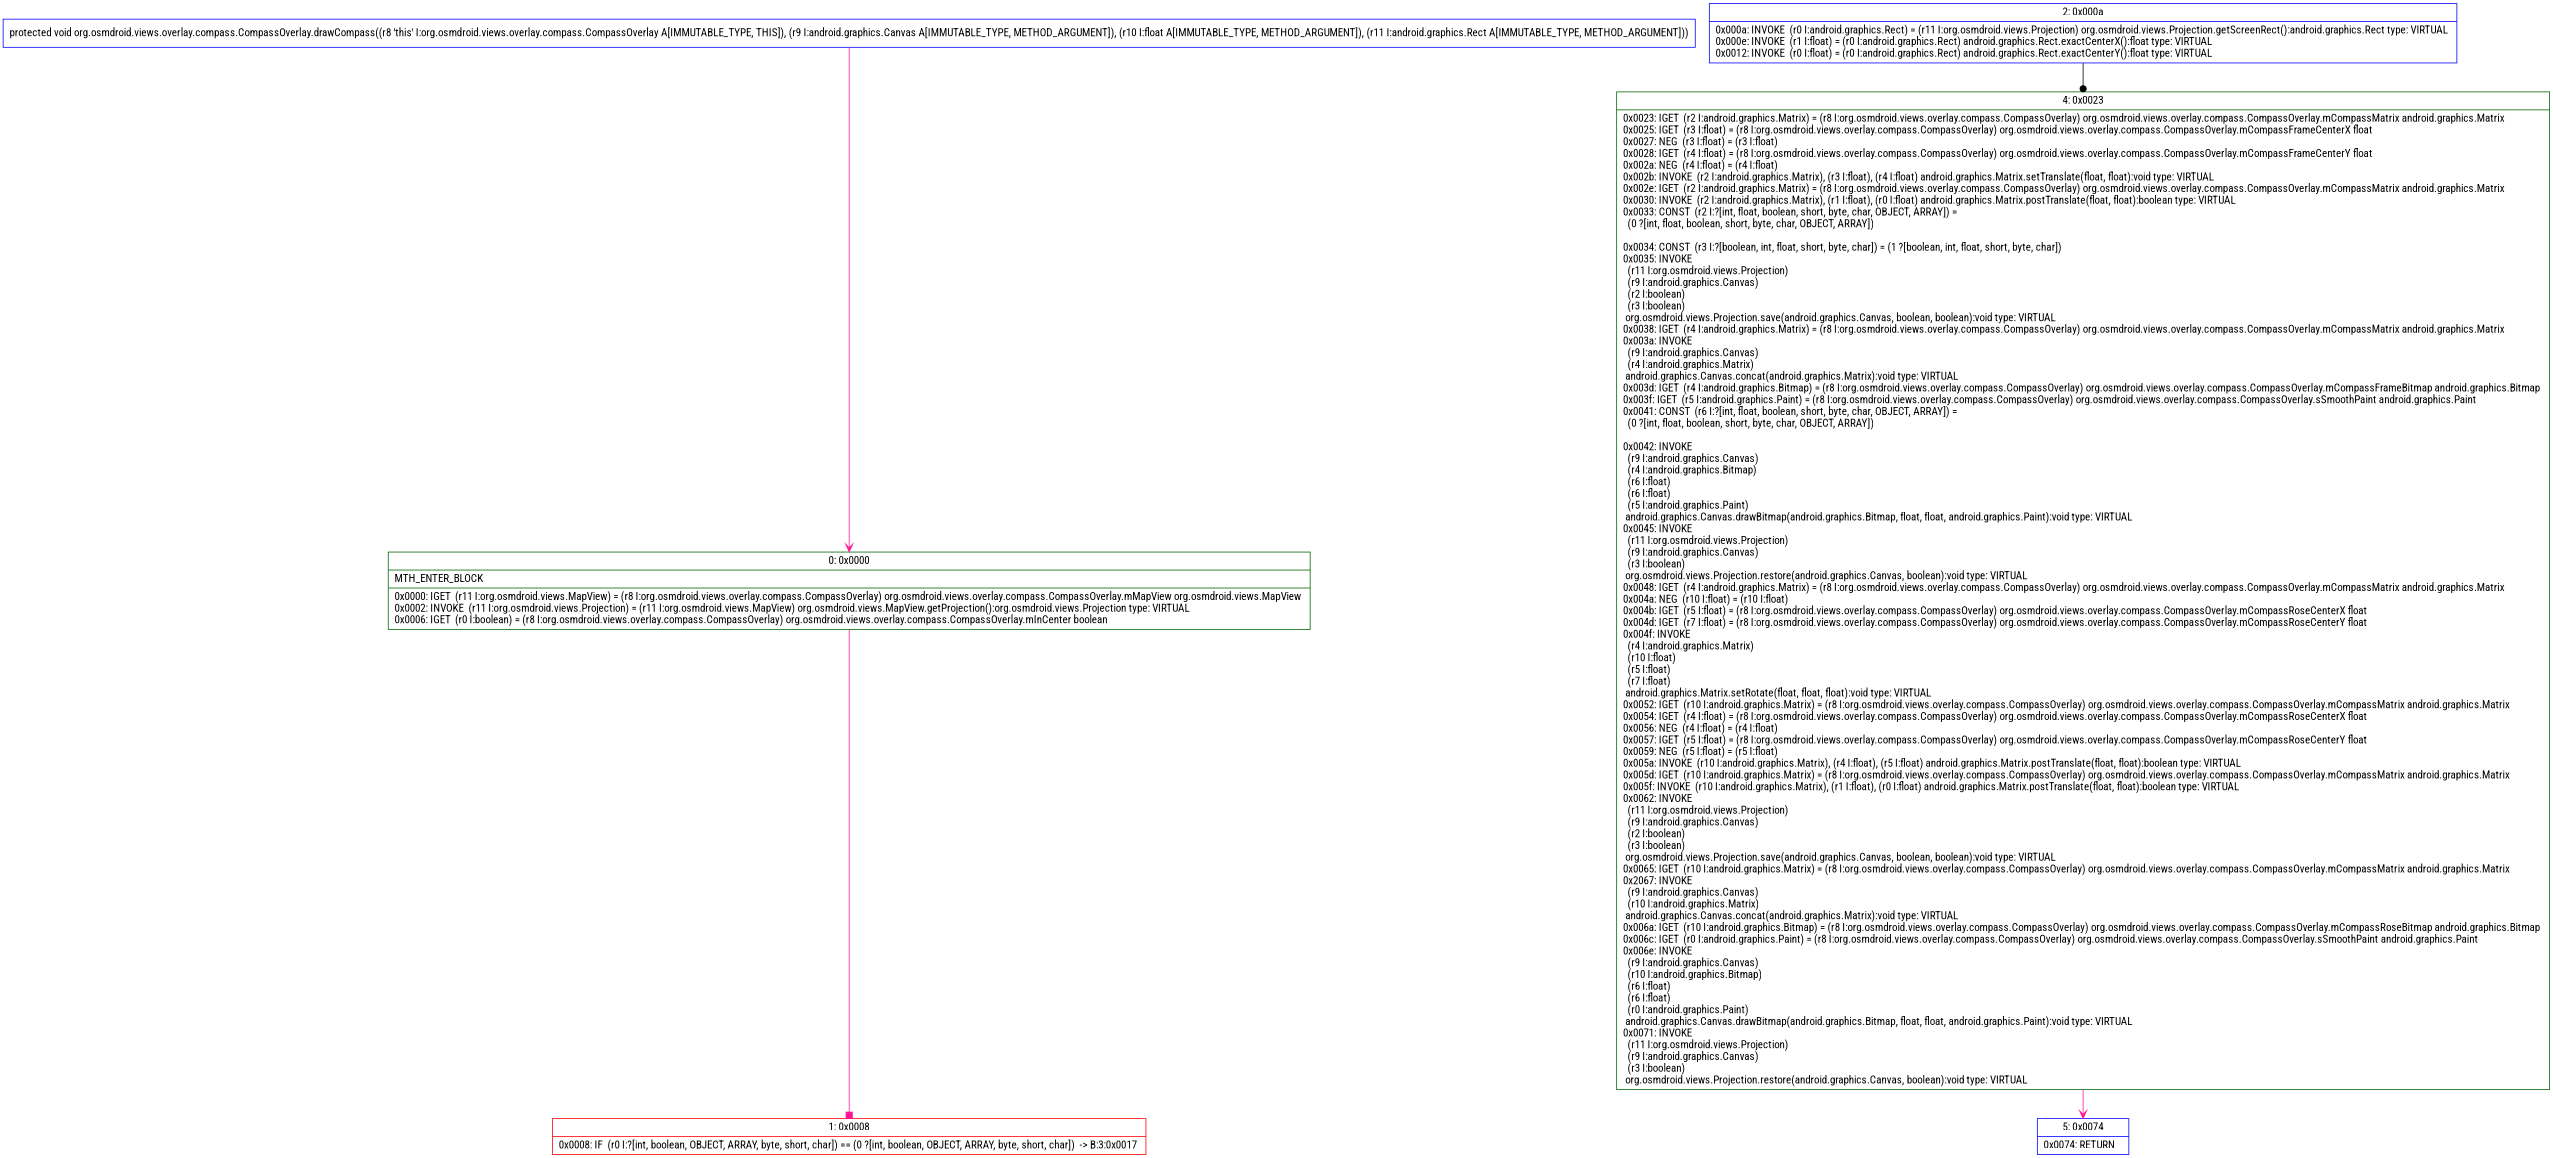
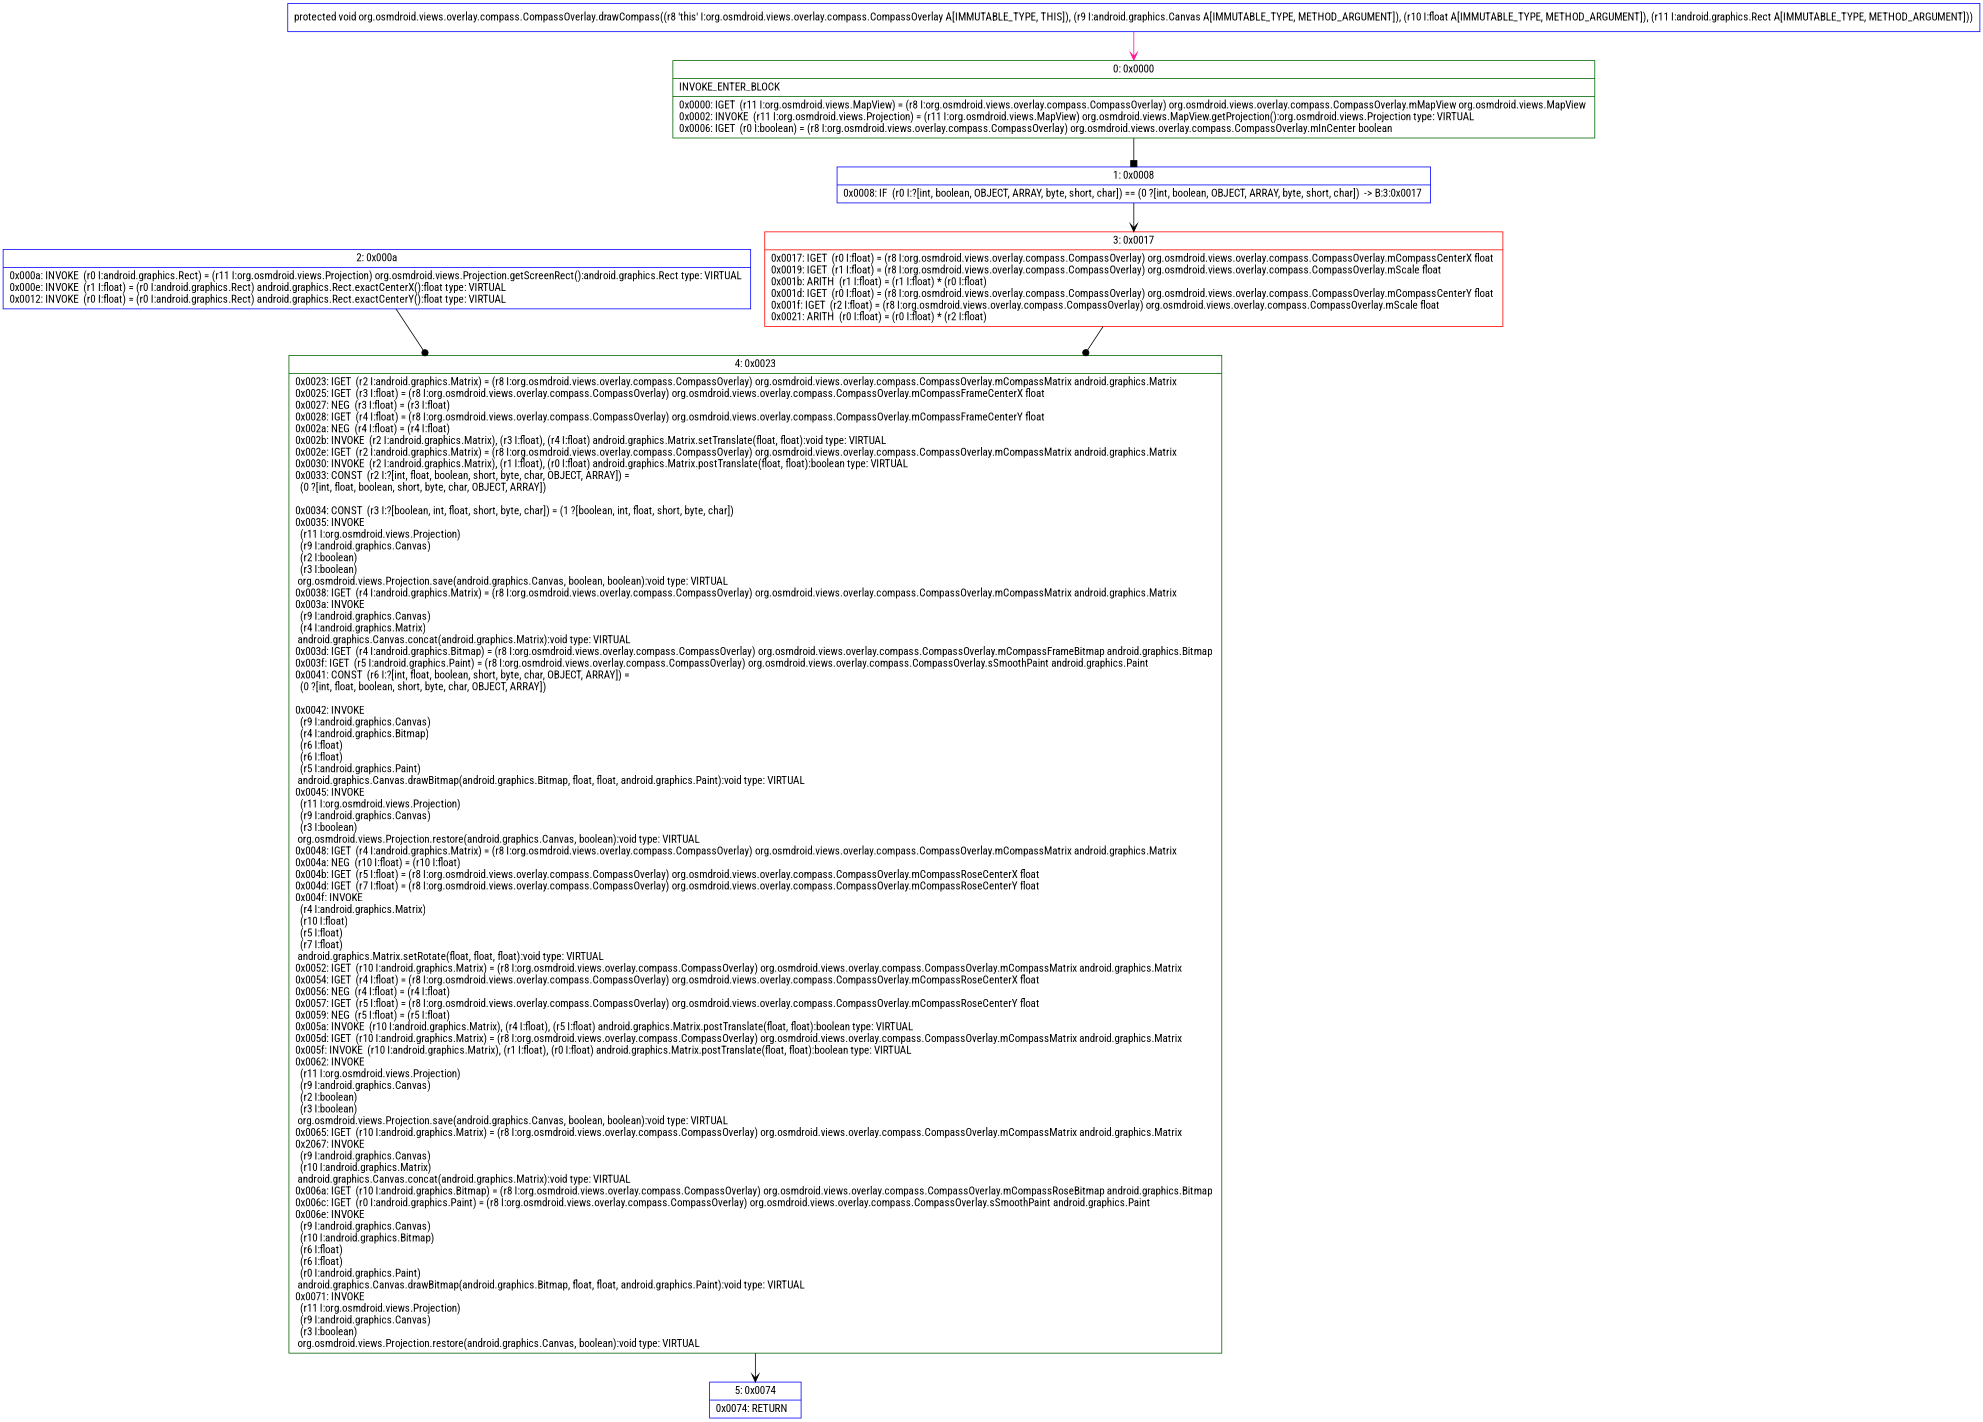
none -> (1134, 279)
(439, 579) -> (730, 87)
(849, 870) -> (1134, 149)
(2083, 1100) -> (755, 1364)
(849, 1137) -> (1134, 185)
